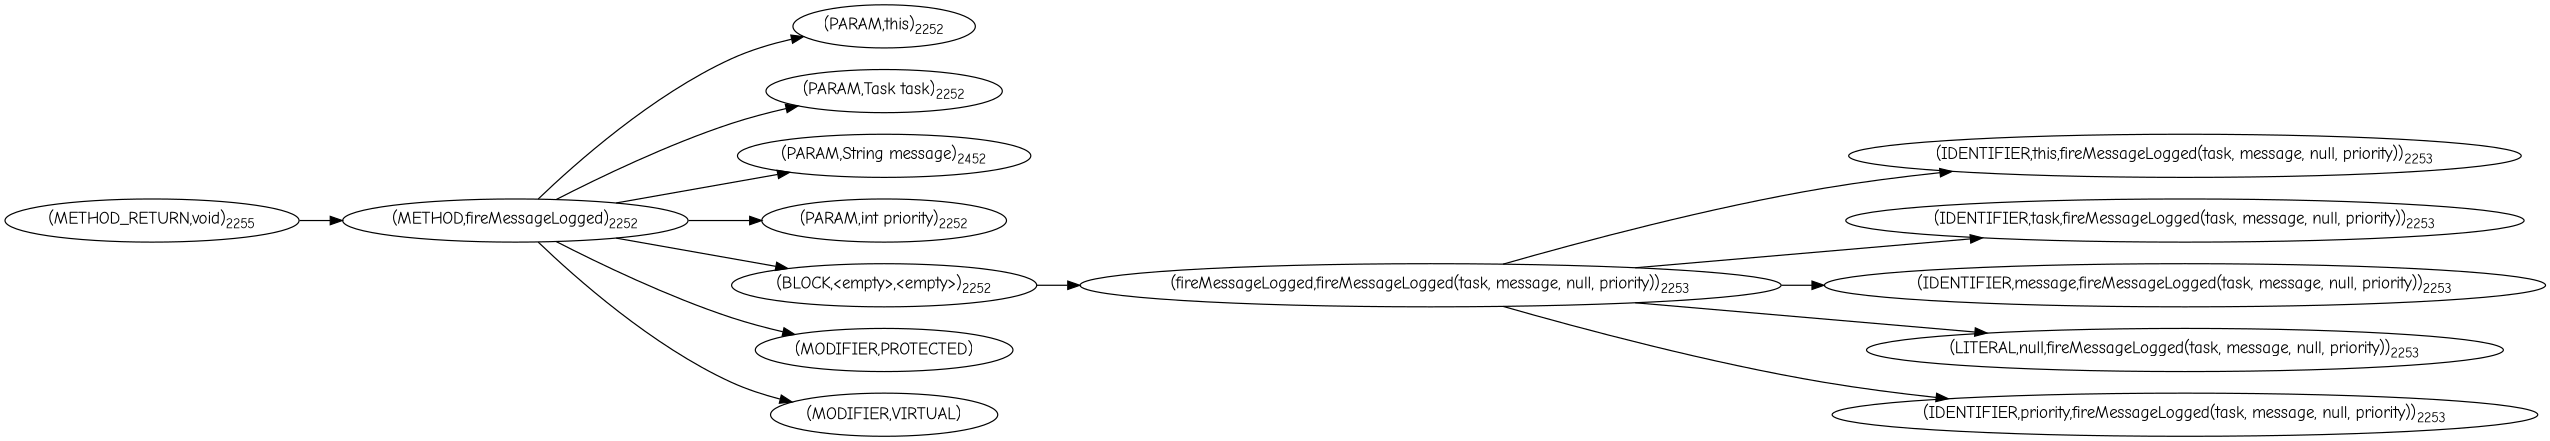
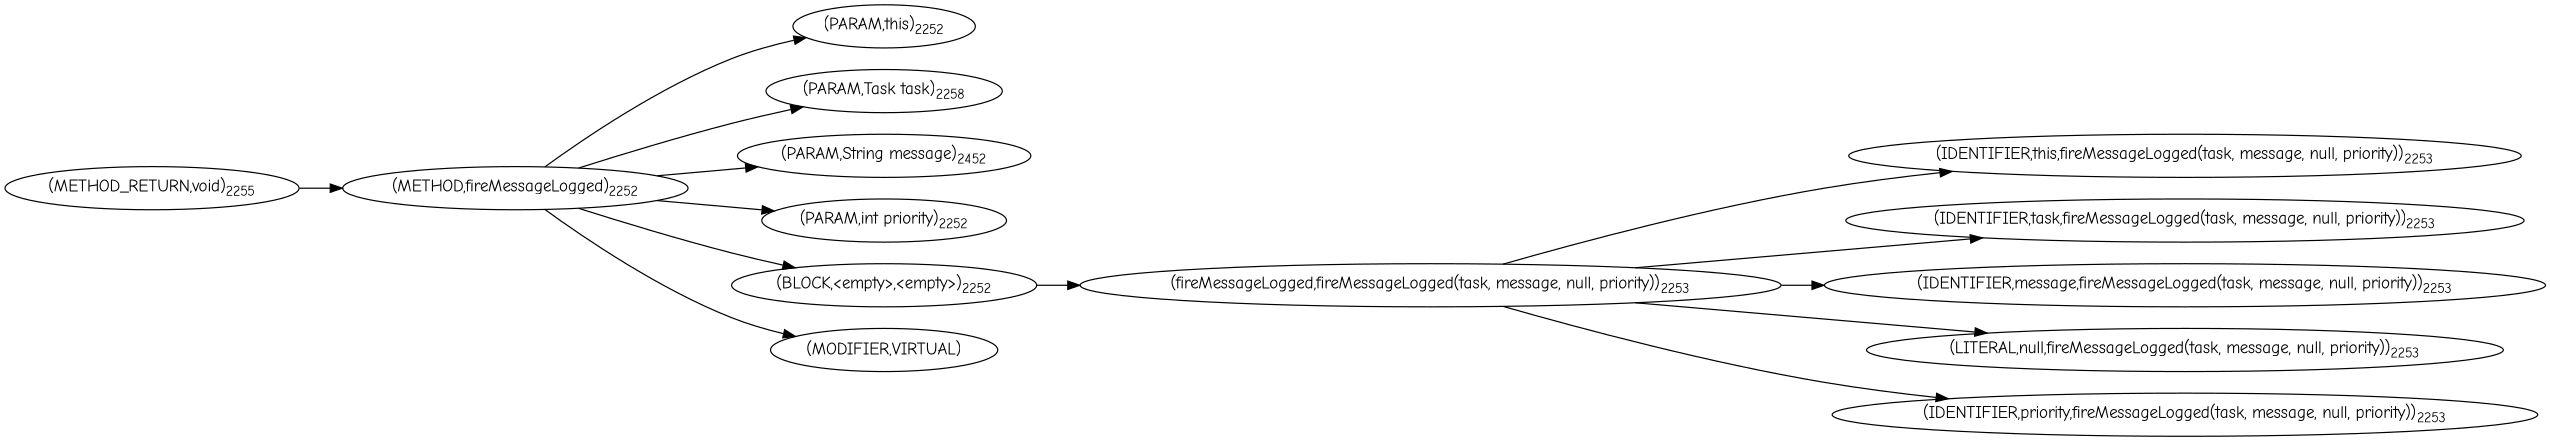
(951, 89) -> (951, 89)
(884, 350) -> none
